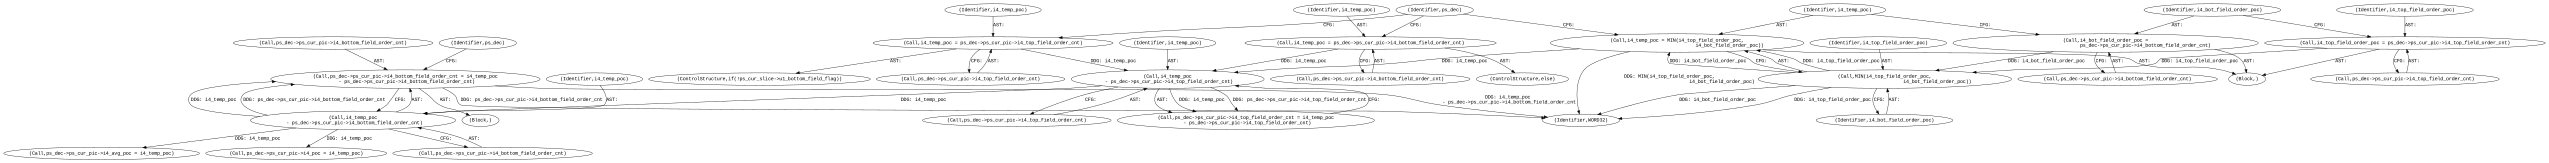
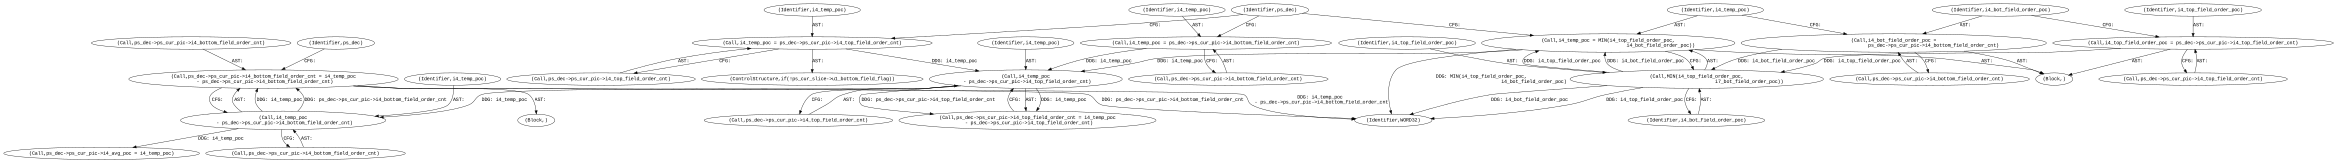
(1522, 79) -> none
(1885, 79) -> (1697, 79)
(296, 153) -> none
